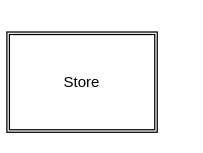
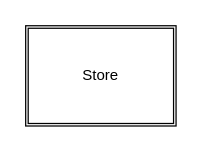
(82, 82) -> (101, 76)
